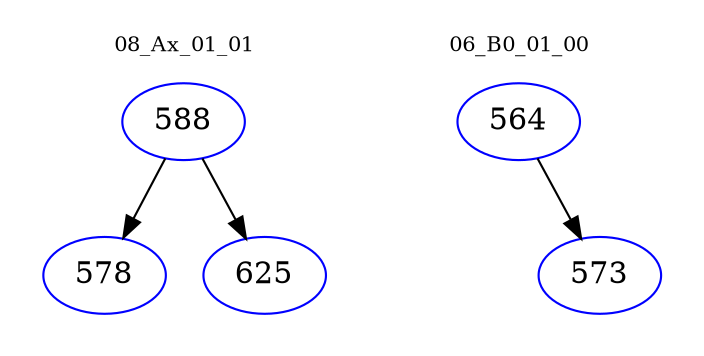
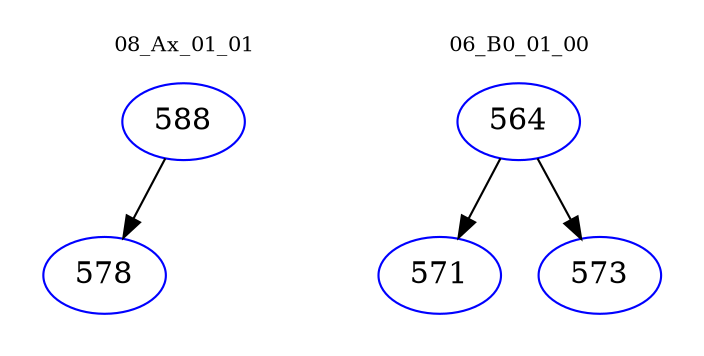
(265, 275) -> none
none -> (440, 275)
